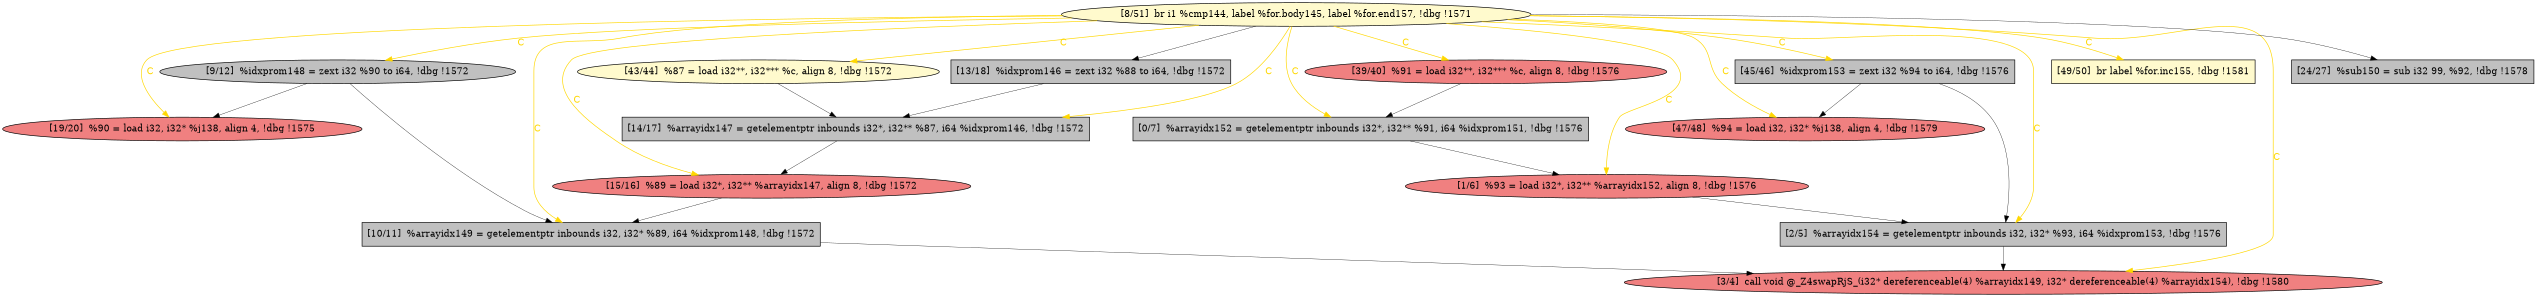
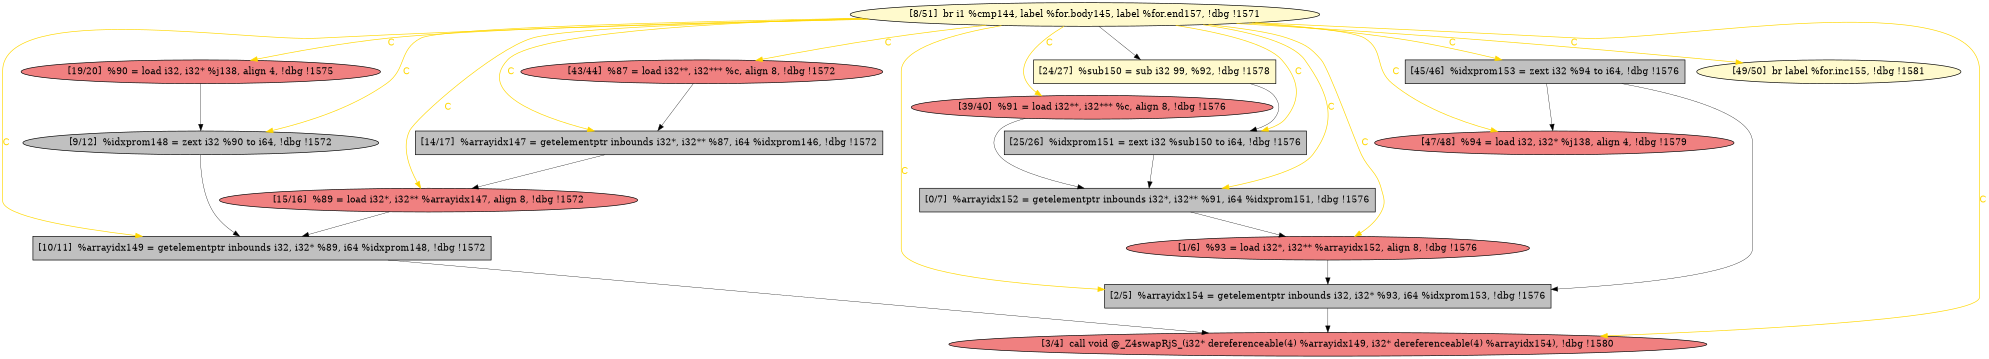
(758, 72) -> (702, 72)
(1091, 72) -> none
(2153, 72) -> (1829, 72)
(2413, 72) -> (1155, 72)
(263, 99) -> (201, 104)
none -> (1155, 143)
